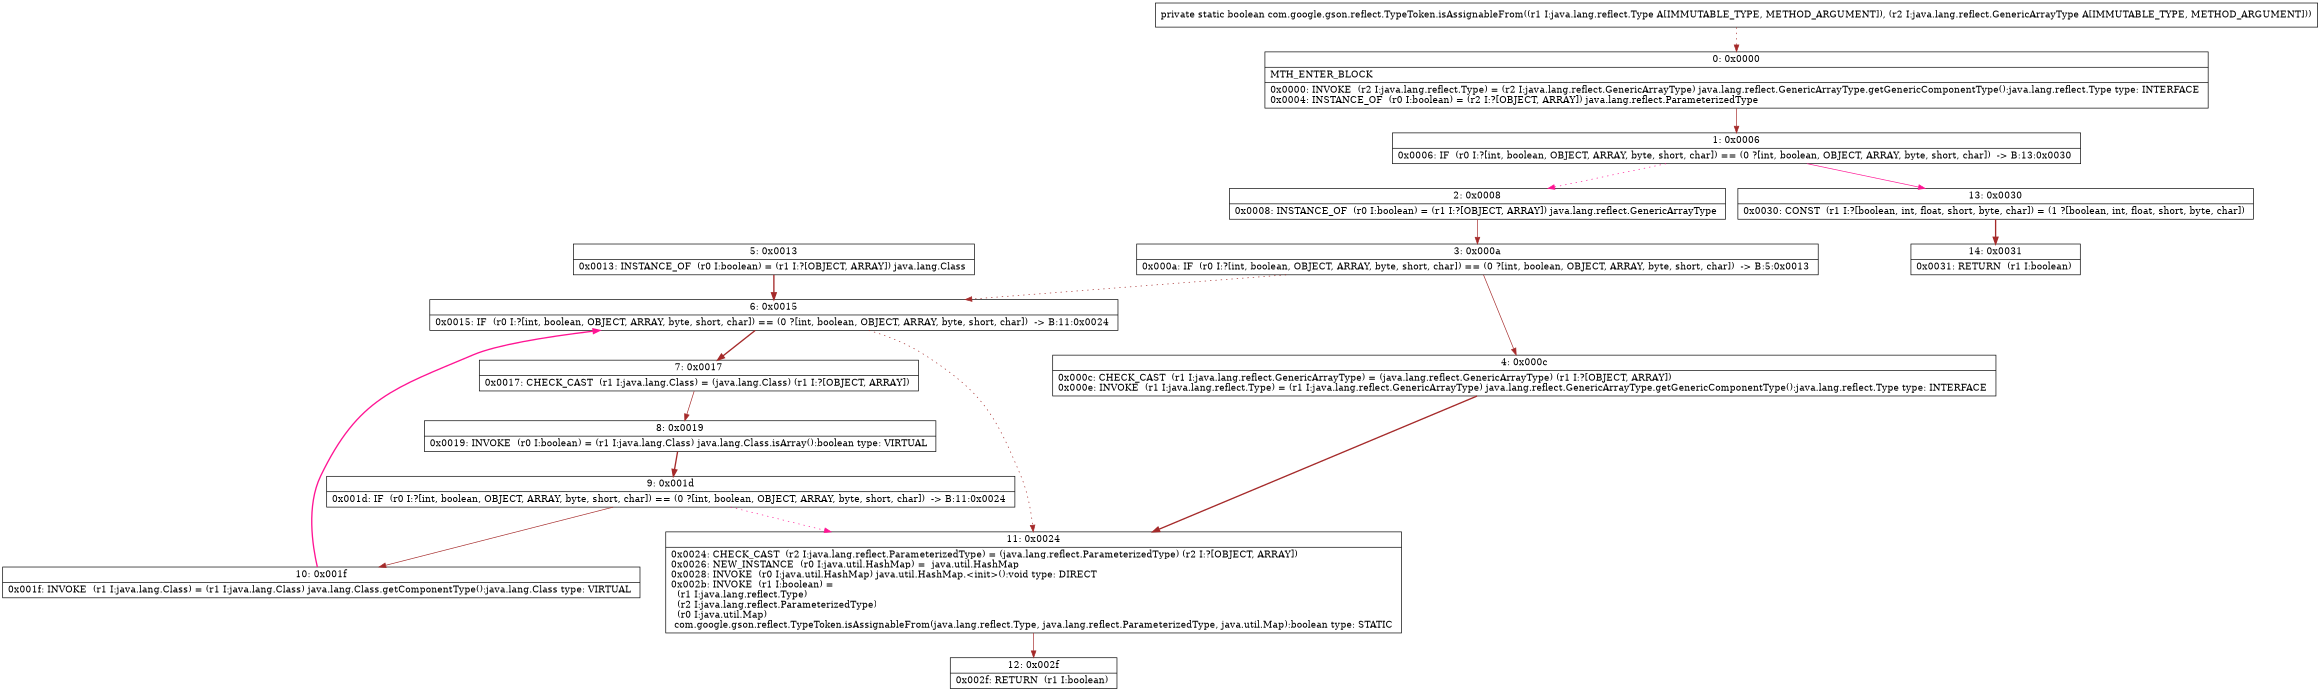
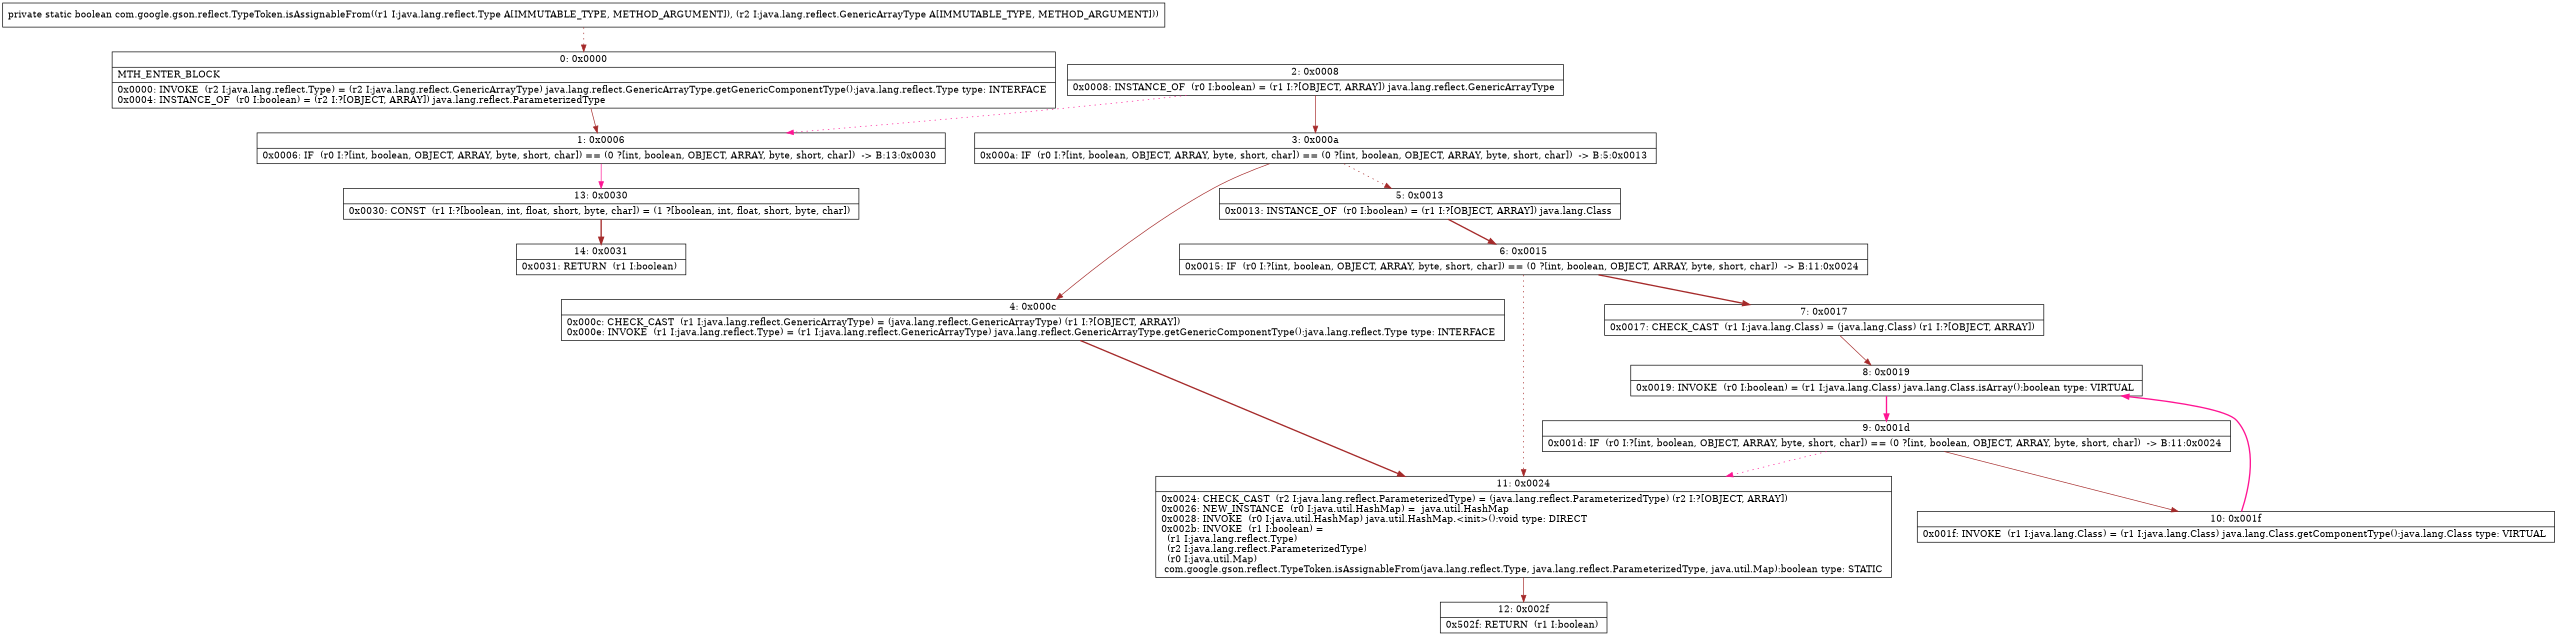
(1610, 175) -> (990, 115)
(1129, 287) -> (1365, 175)
(395, 390) -> (2230, 416)
(676, 461) -> (1886, 405)
(1034, 680) -> (1524, 625)
